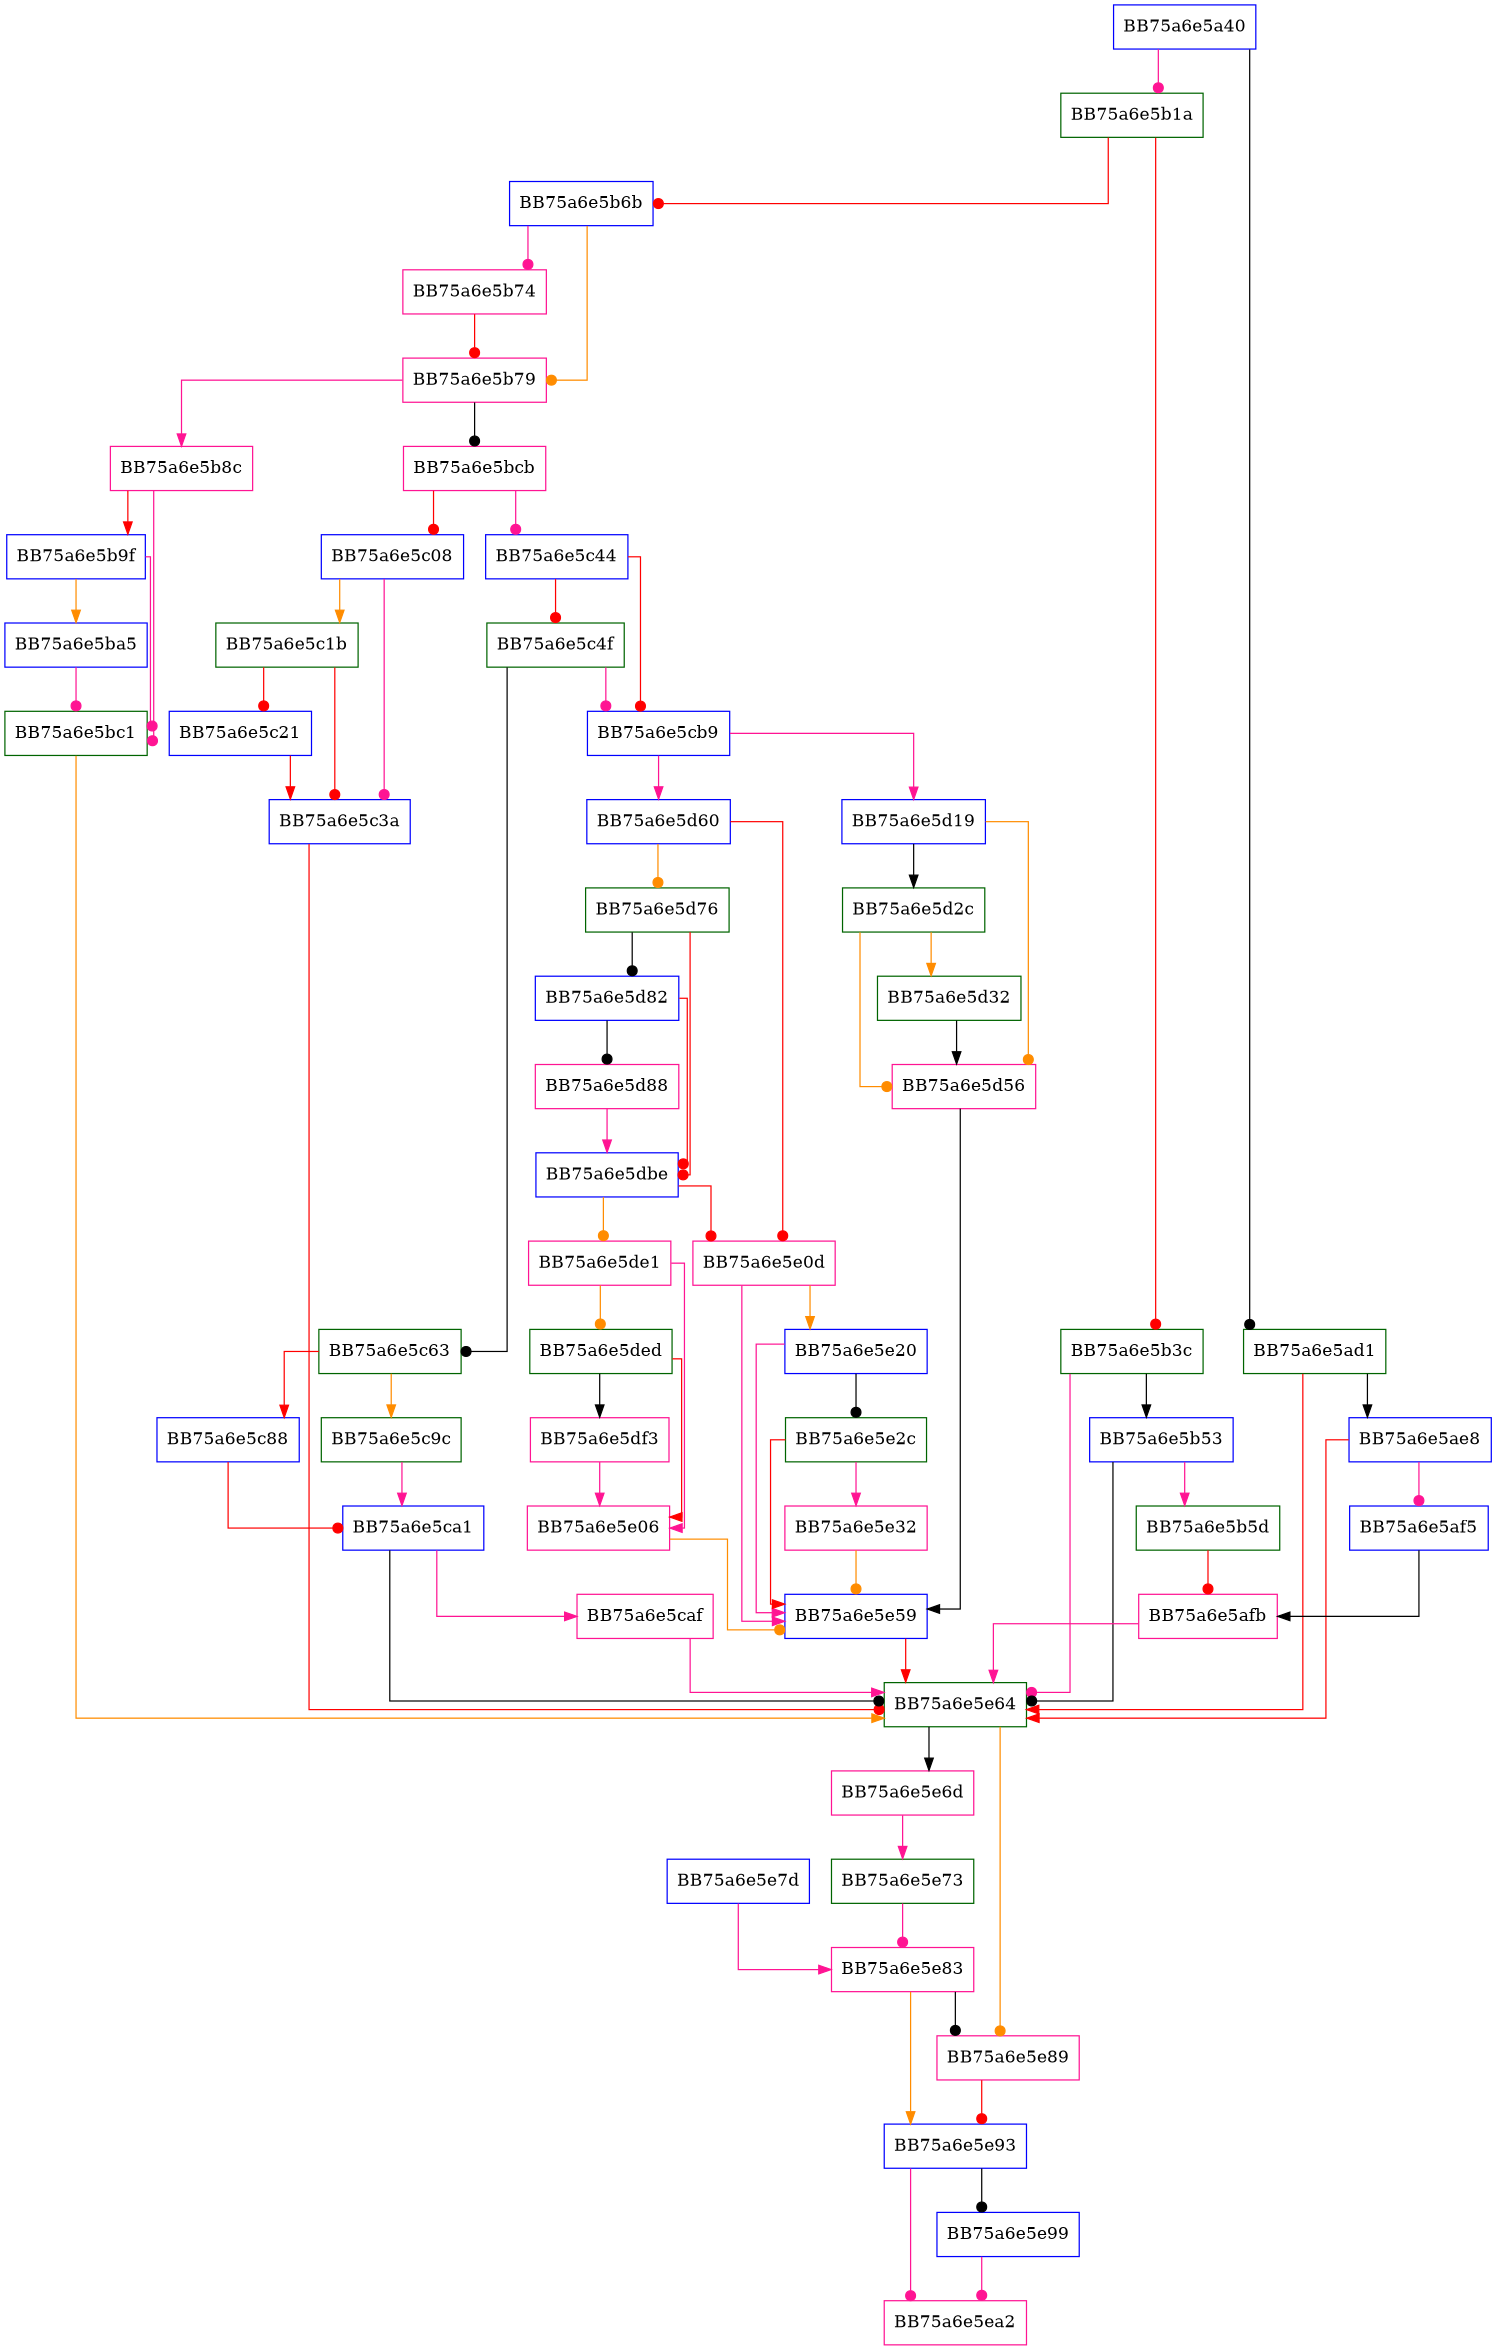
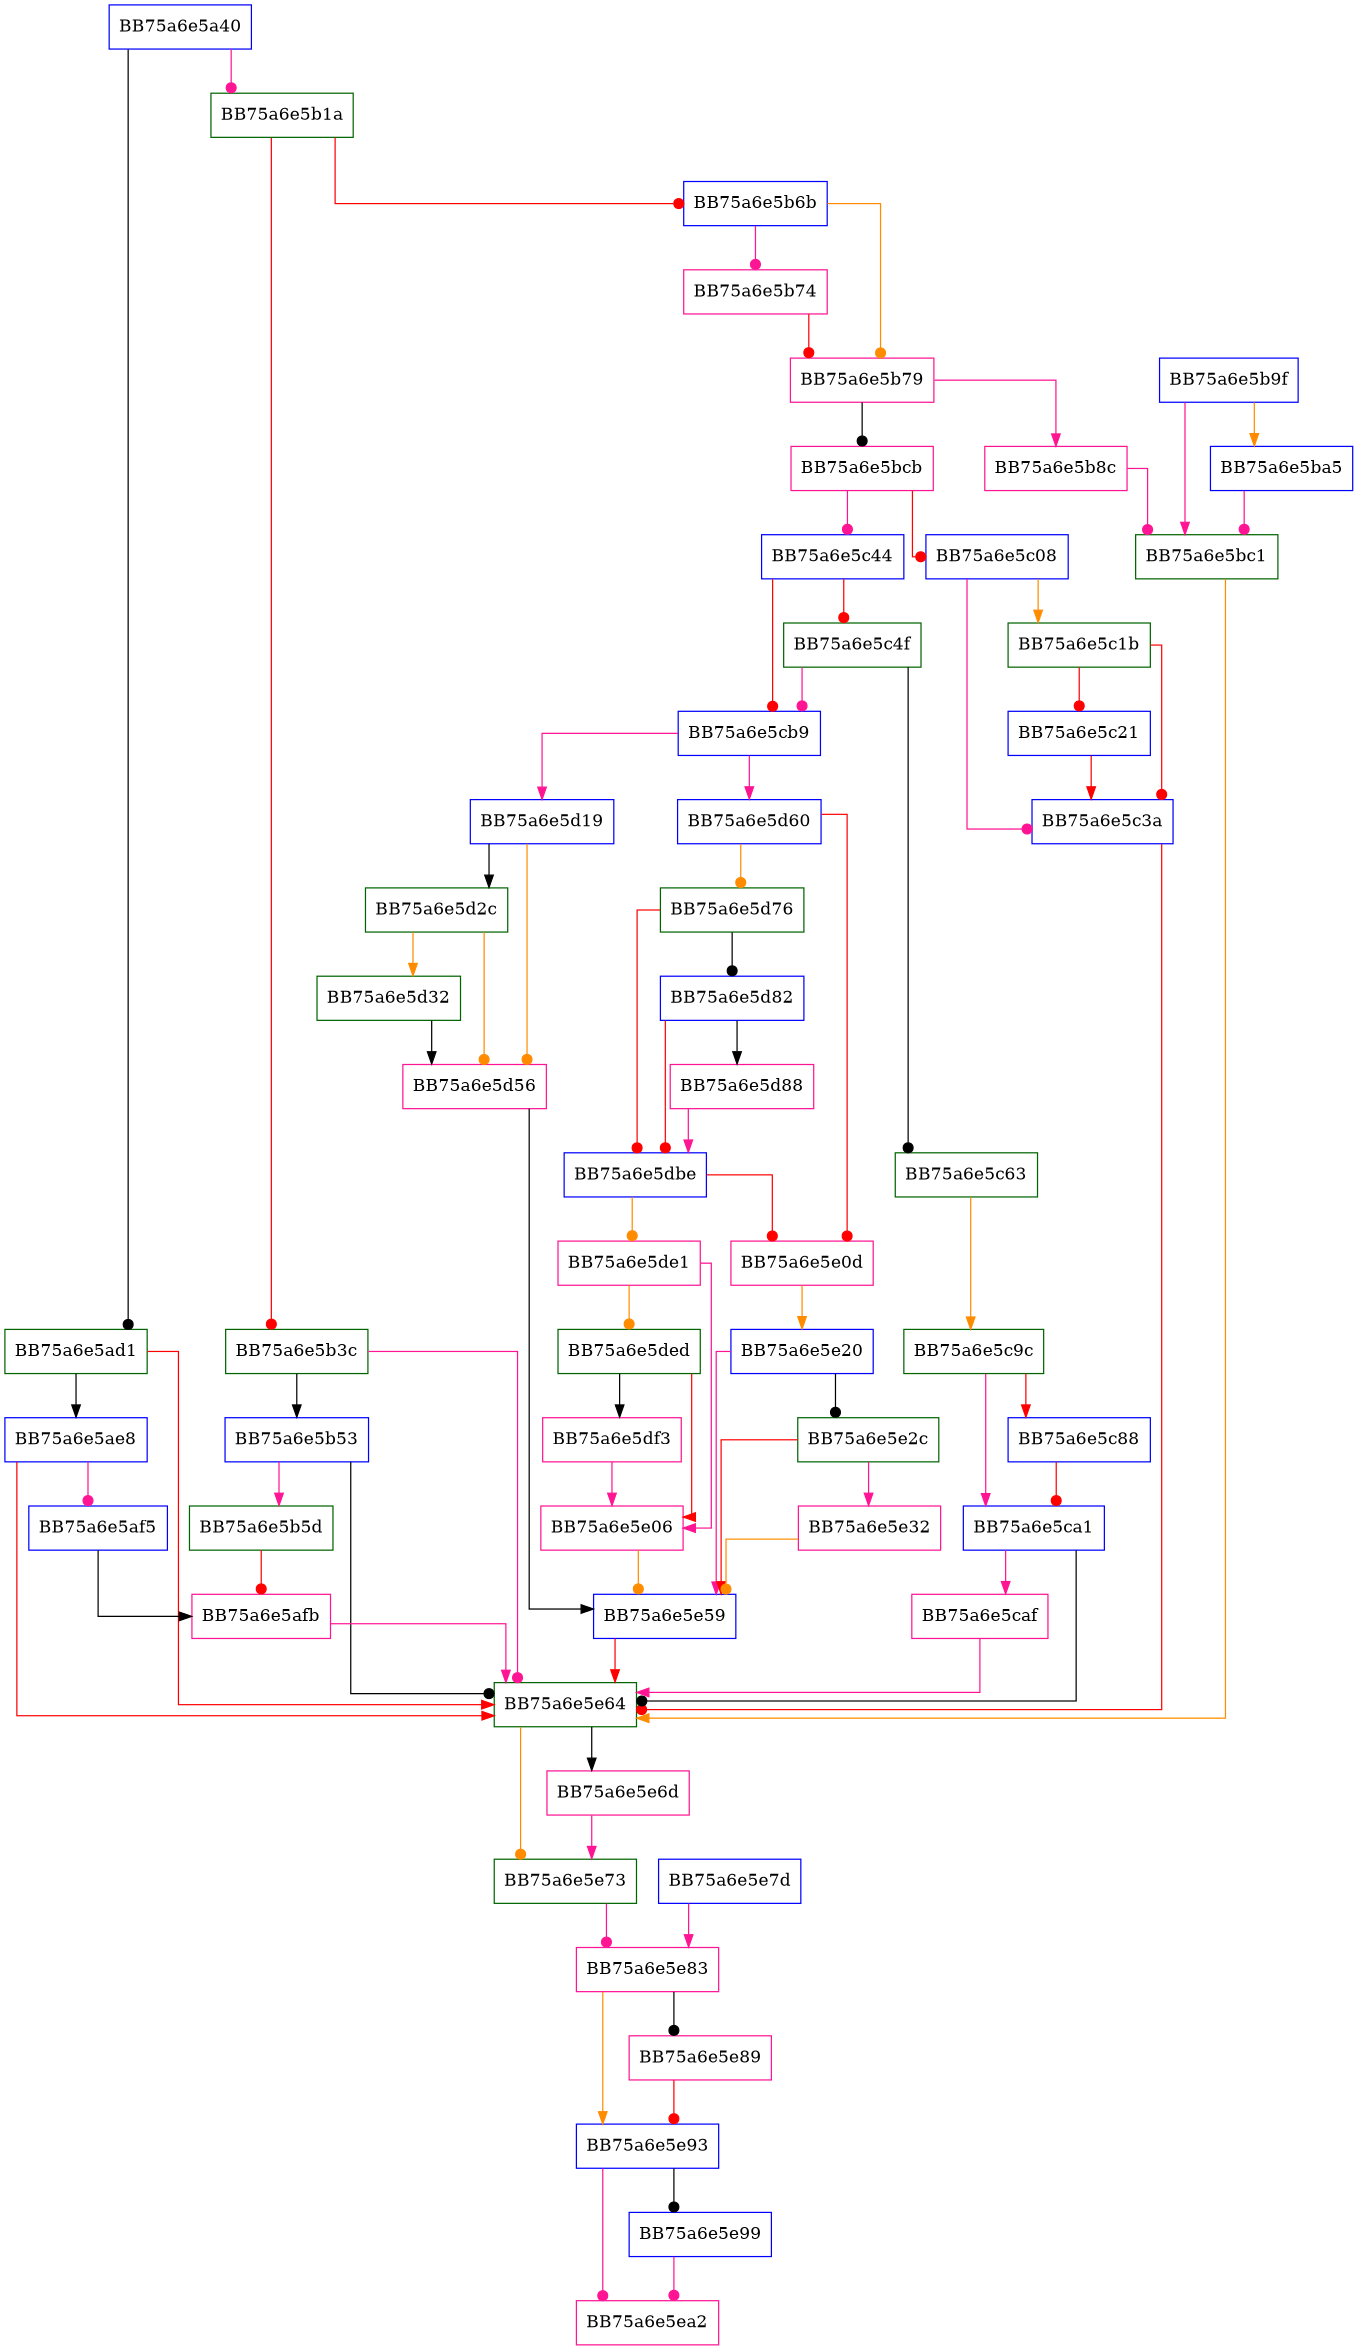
(128, 506) -> none
(150, 639) -> (1185, 462)
(607, 1037) -> (737, 1036)
(284, 1361) -> (1026, 1389)
(742, 1469) -> none
(1000, 1876) -> (521, 1788)
